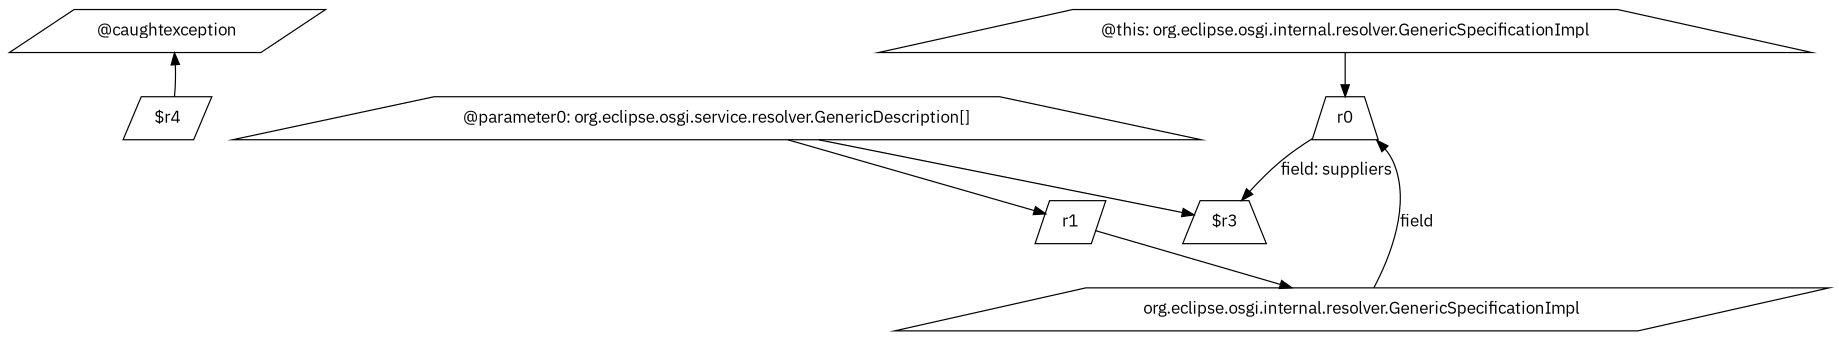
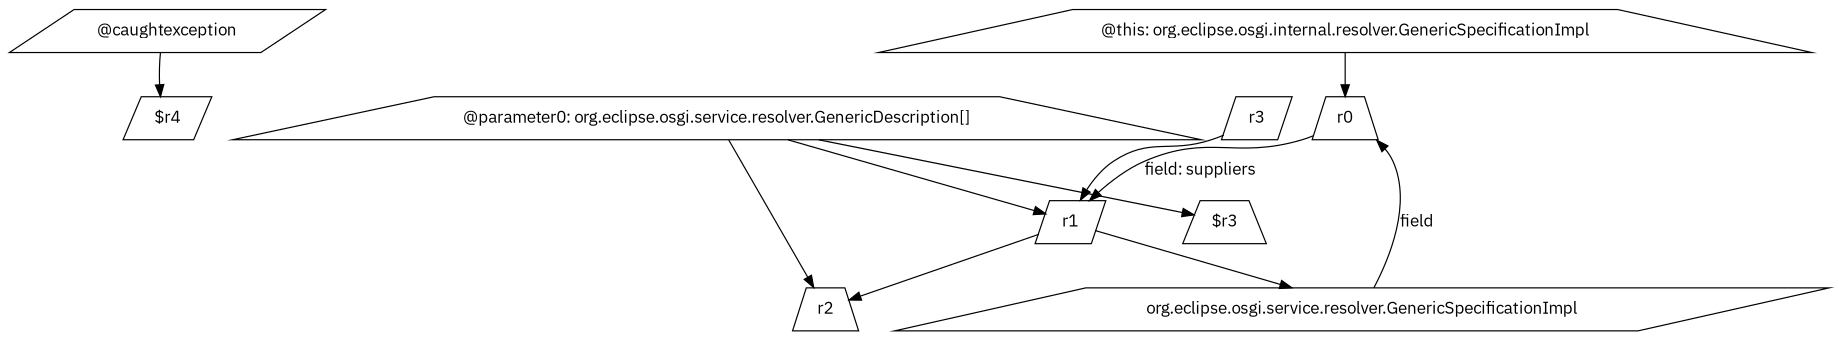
(175, 81) -> (159, 69)
none -> (1257, 118)
(1279, 163) -> (1212, 147)
none -> (826, 309)
(1362, 309) -> (1362, 309)
